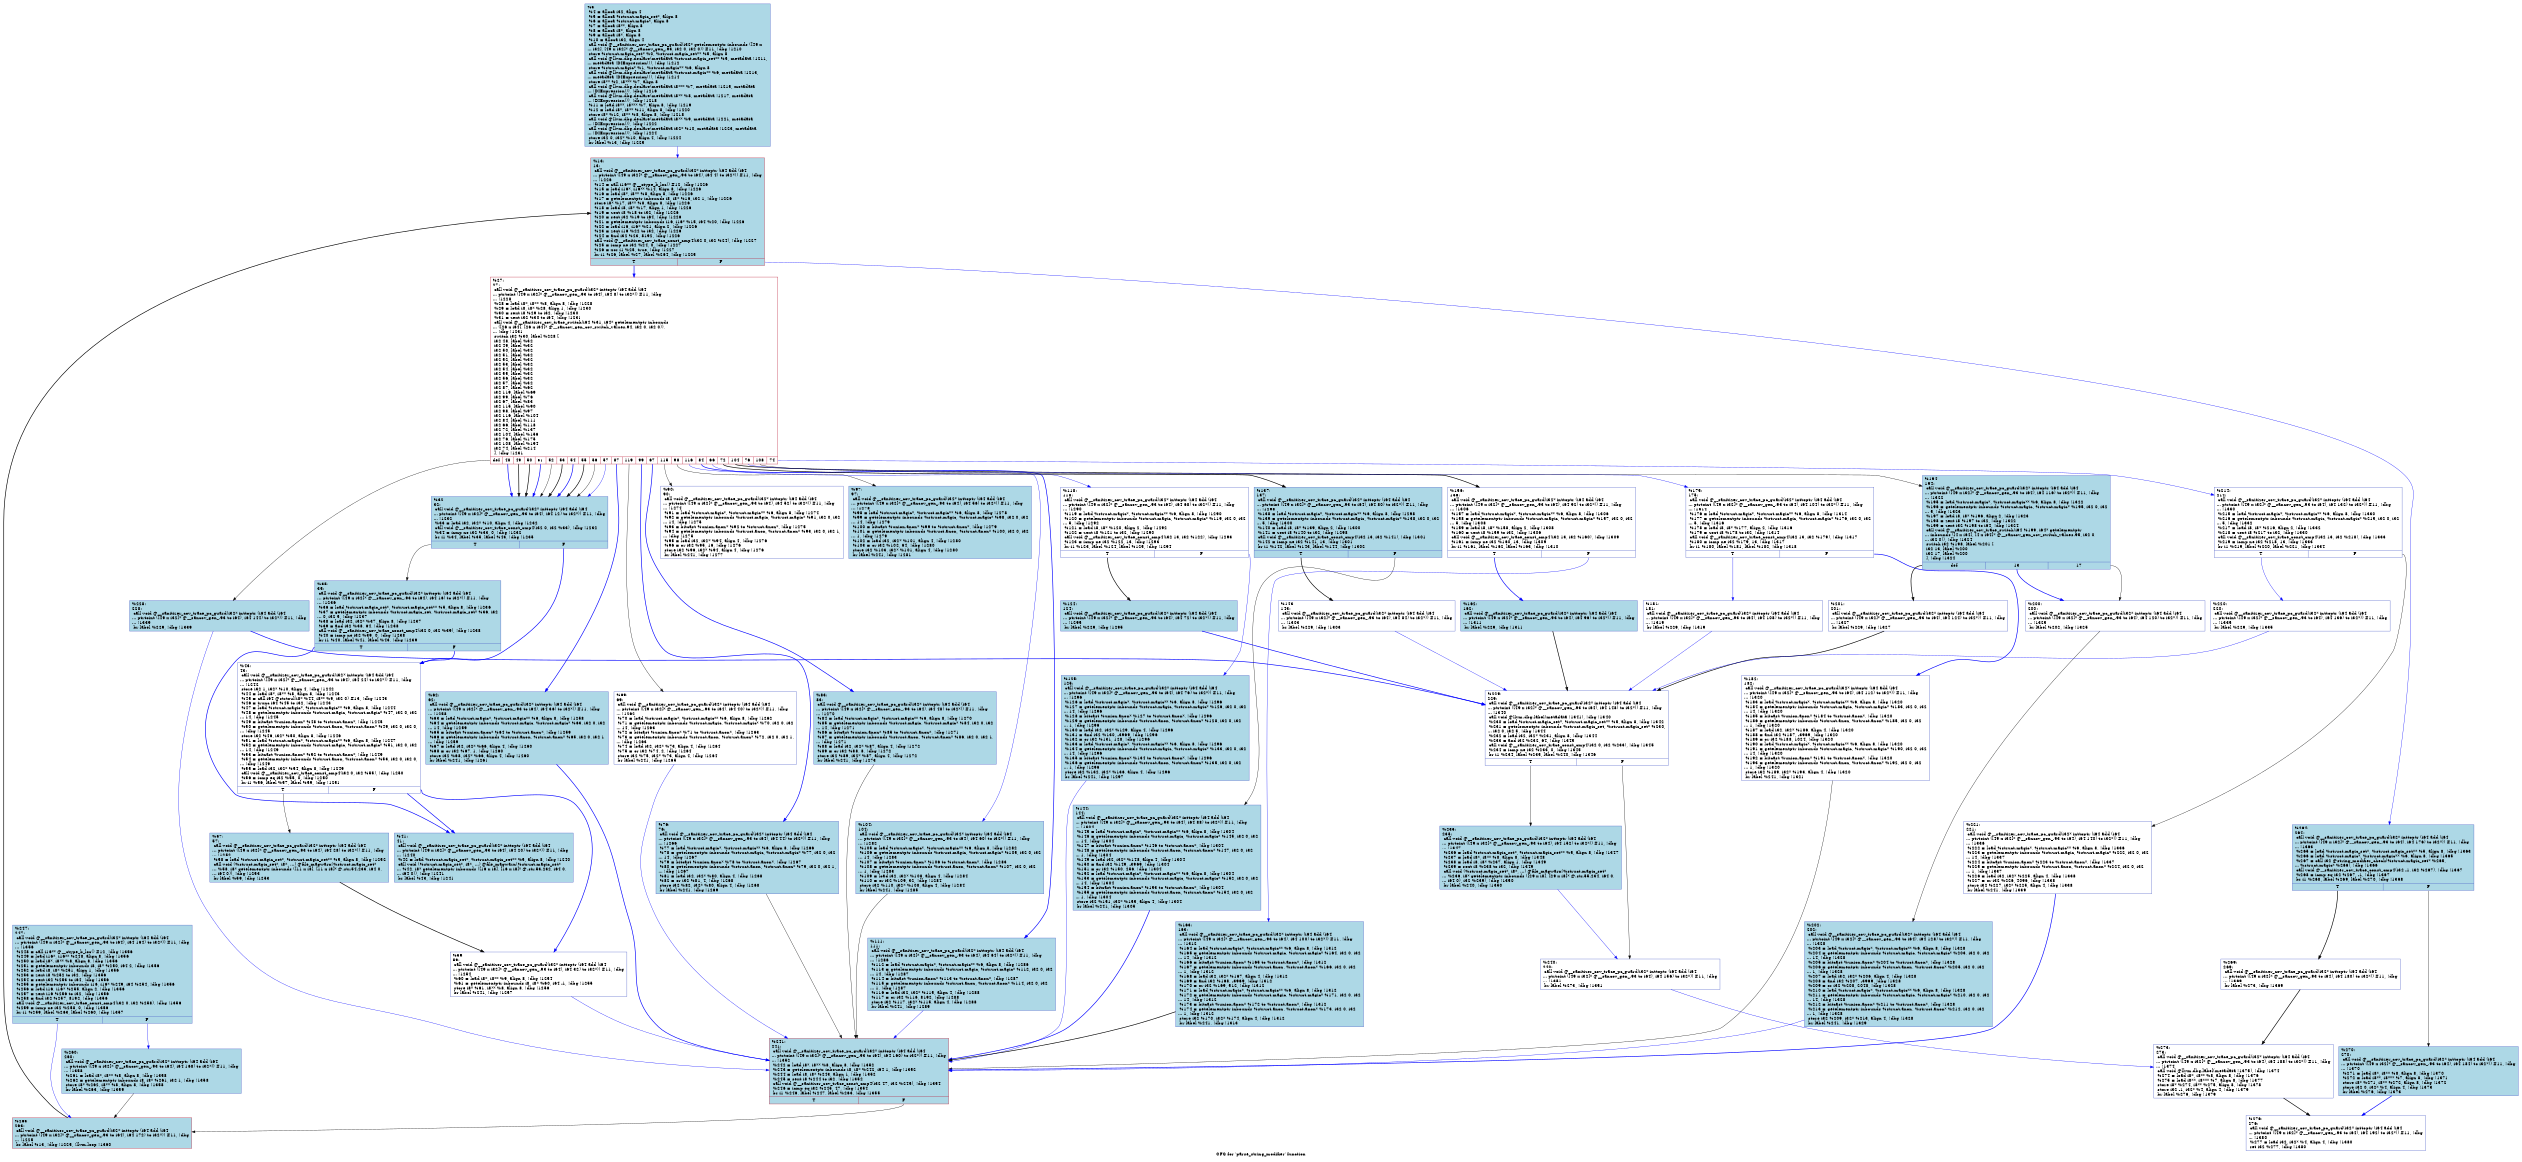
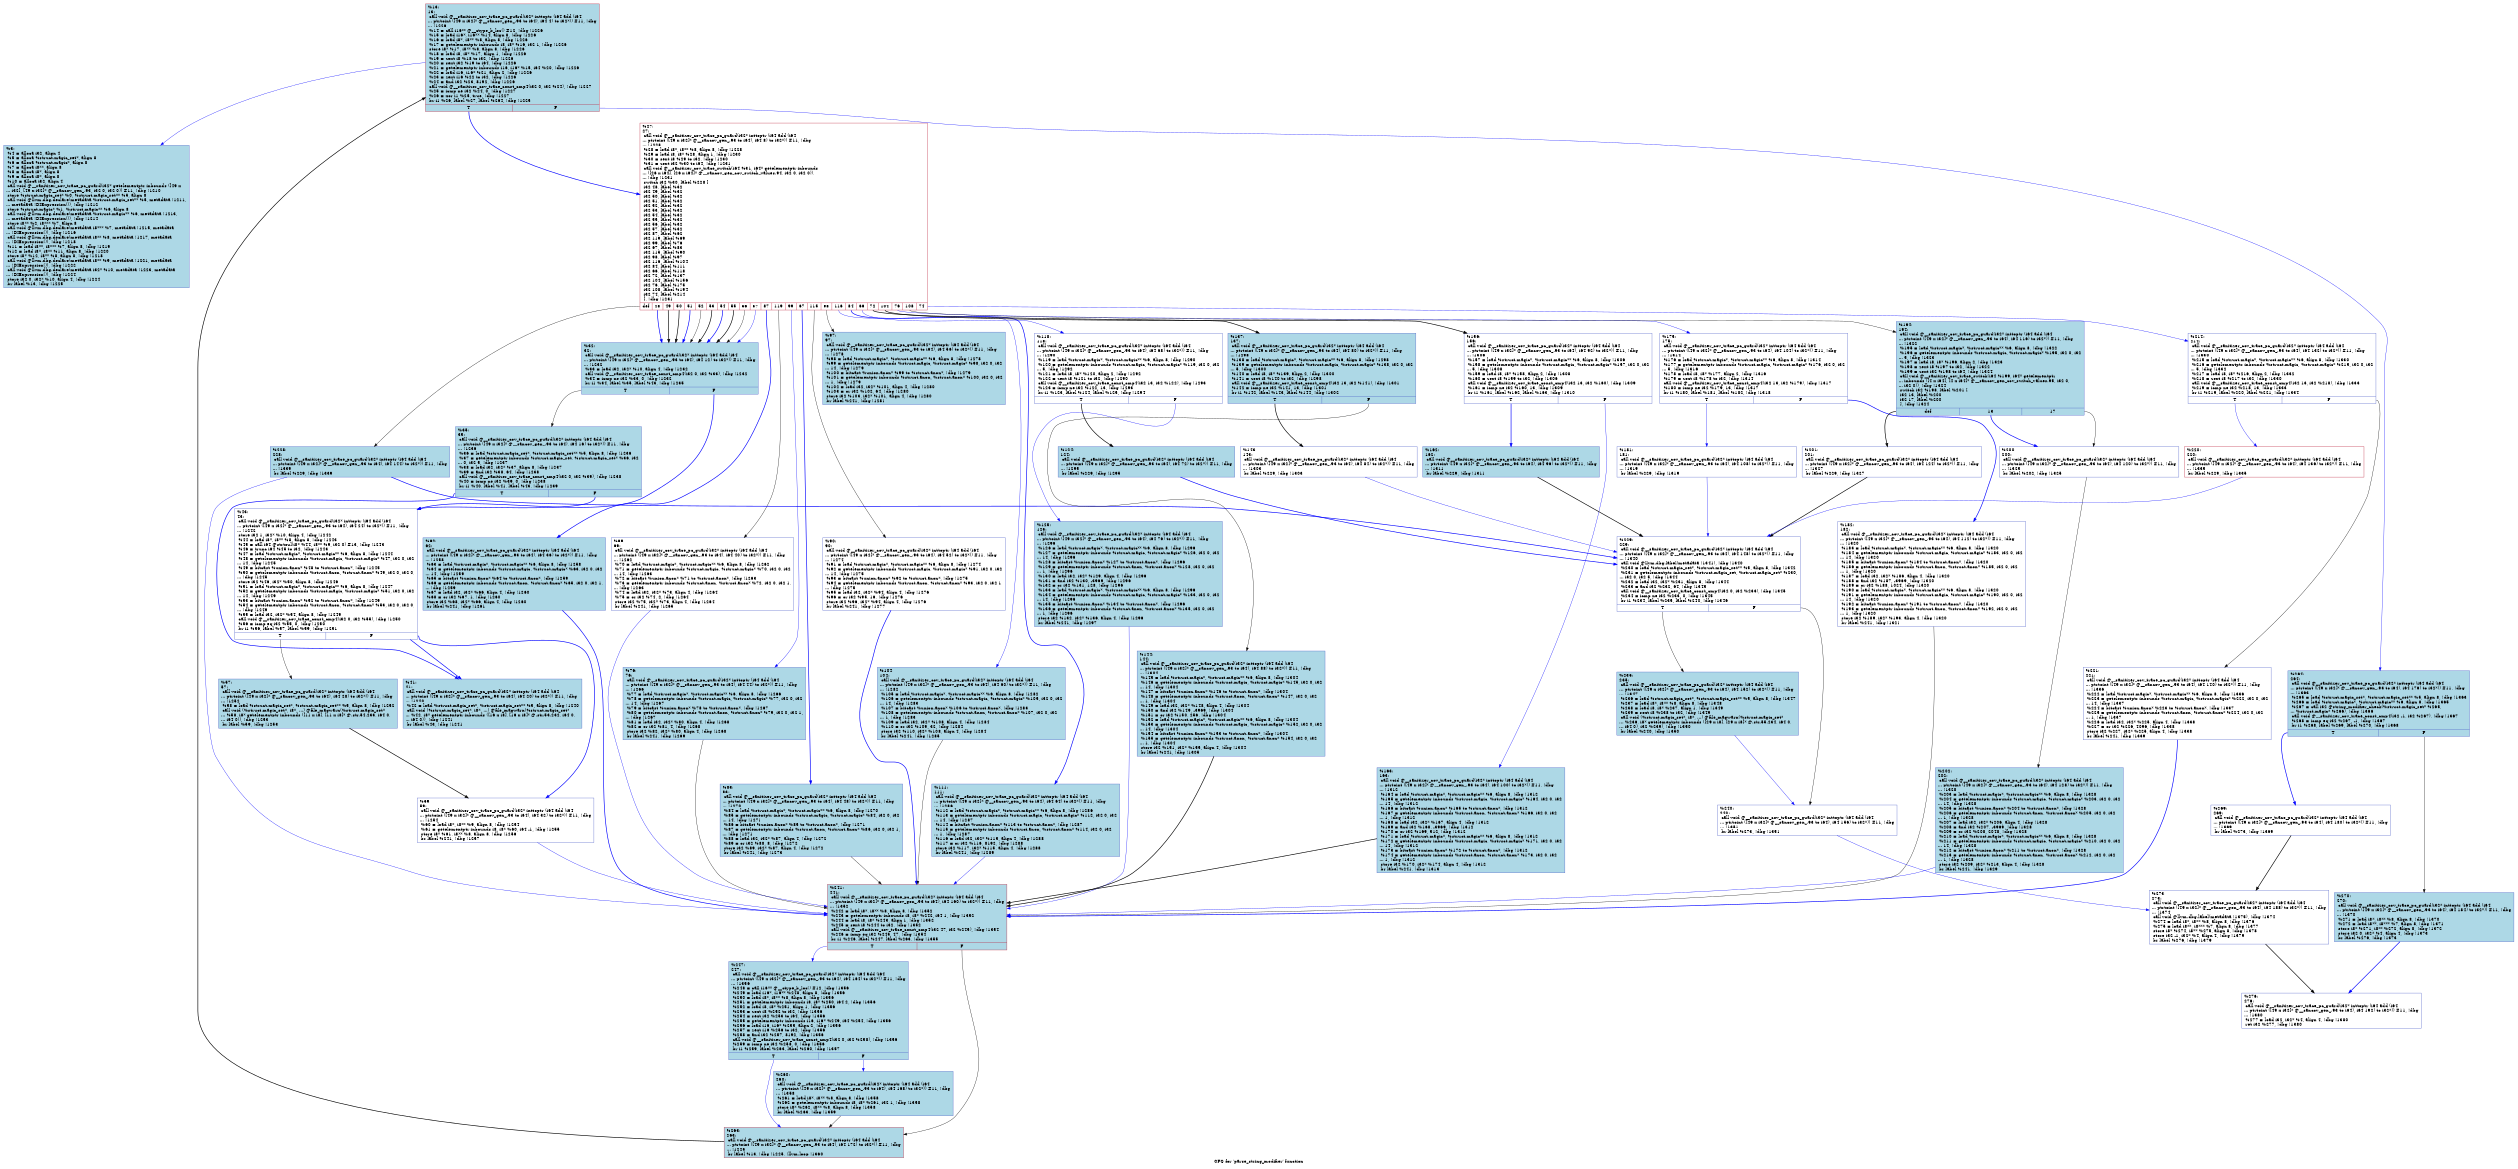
(678, 151) -> (289, 87)
(2300, 616) -> (2274, 462)
(718, 657) -> (797, 491)
none -> (873, 754)
(2332, 924) -> (2284, 767)
none -> (818, 950)
(1077, 1020) -> (1139, 868)
